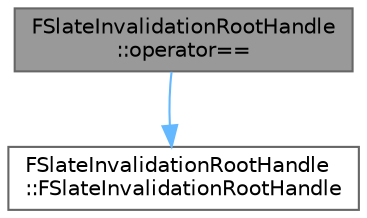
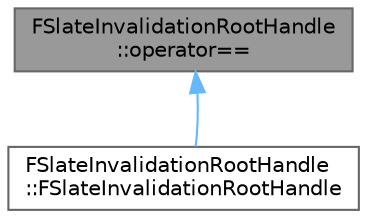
(170, 99) -> (198, 120)
